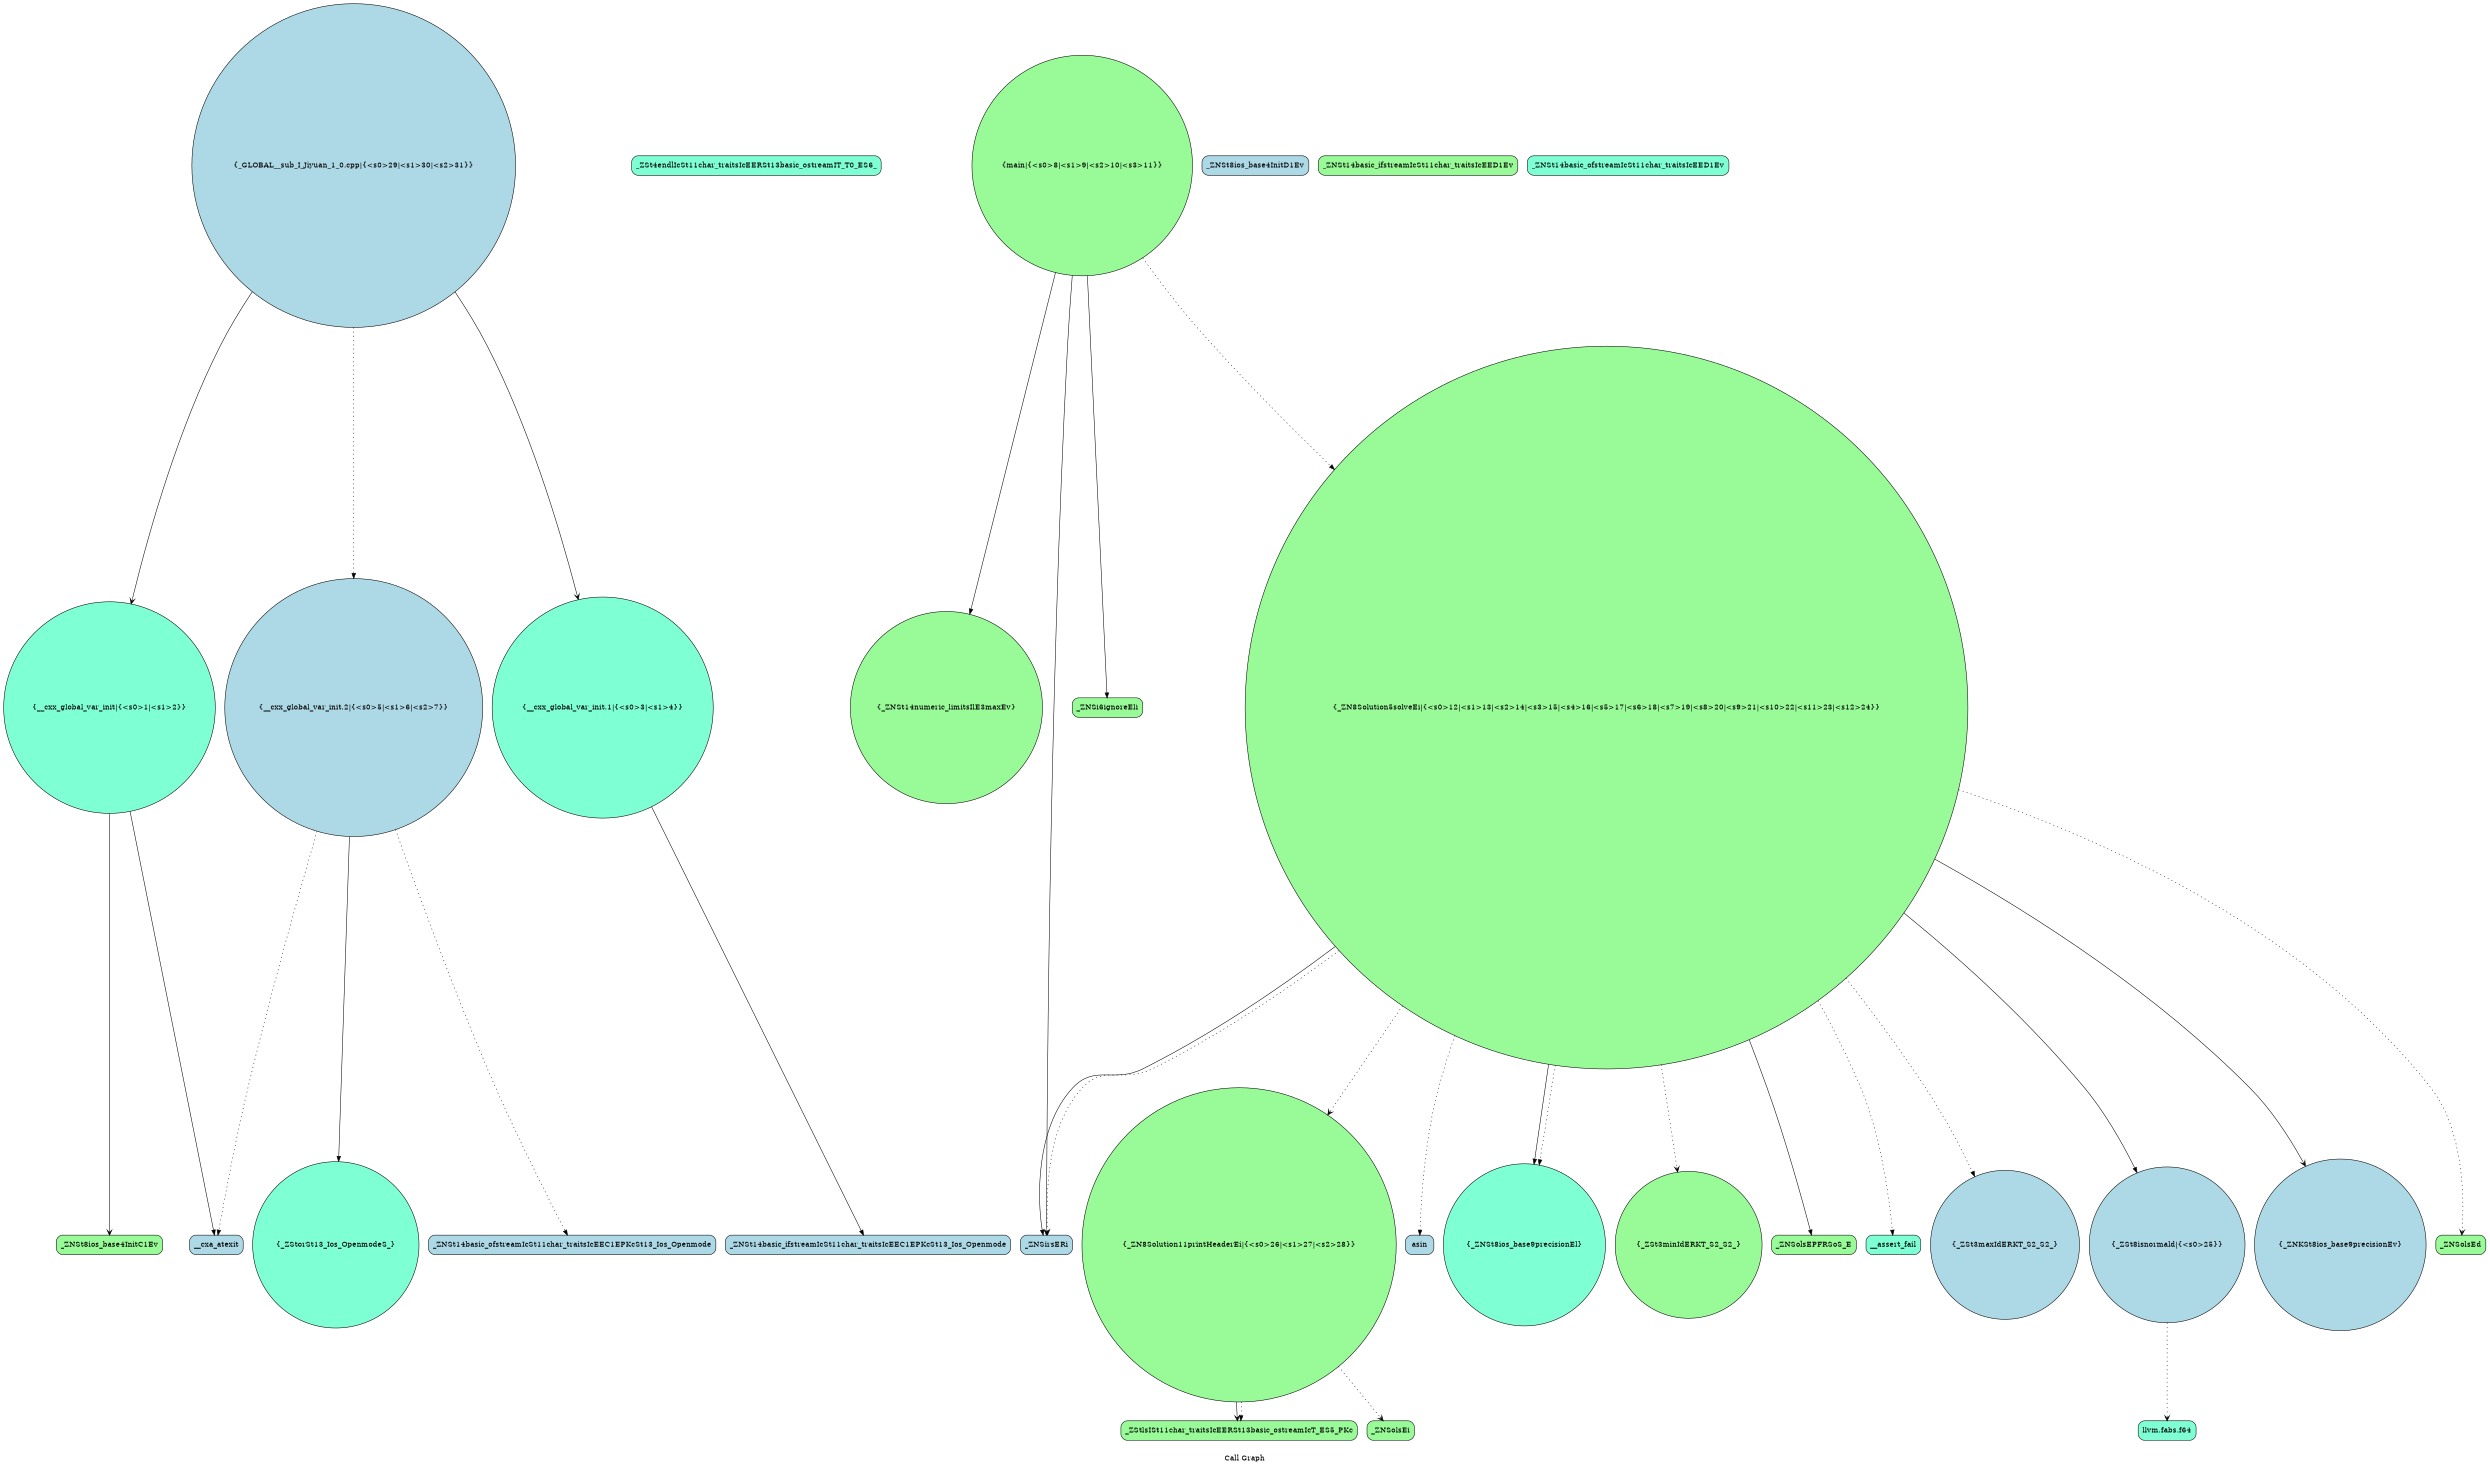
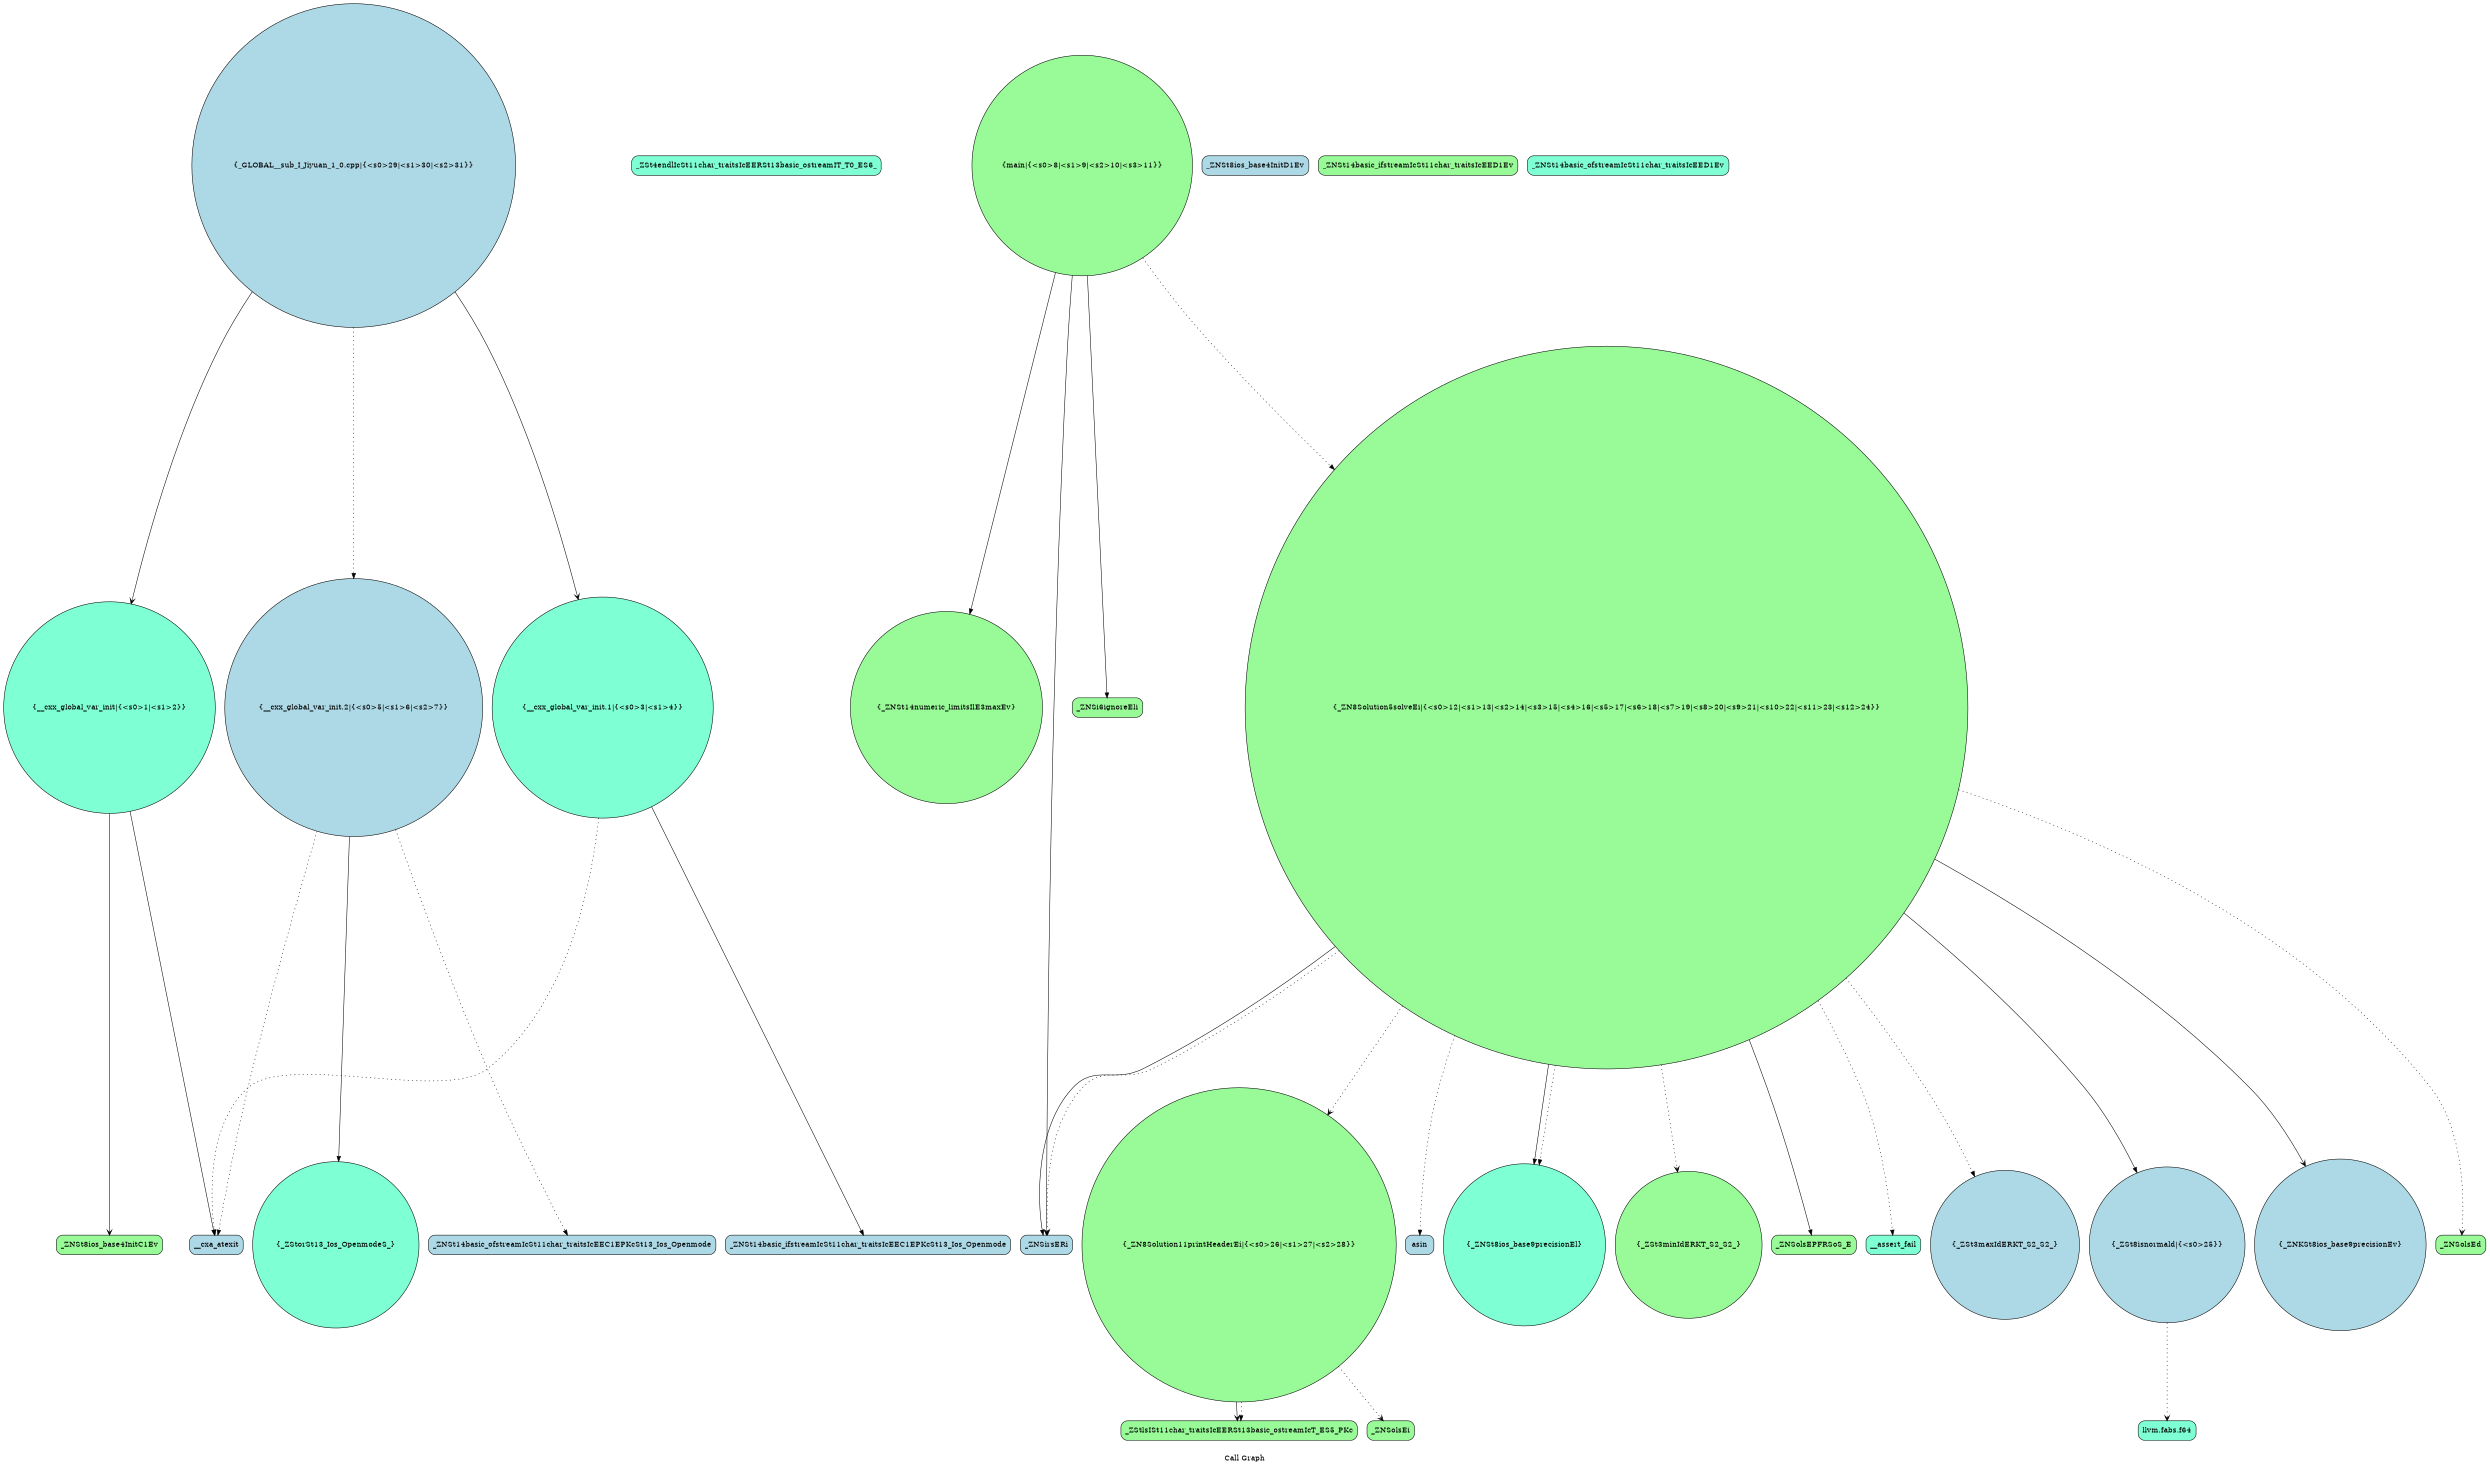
none -> (432, 1081)
